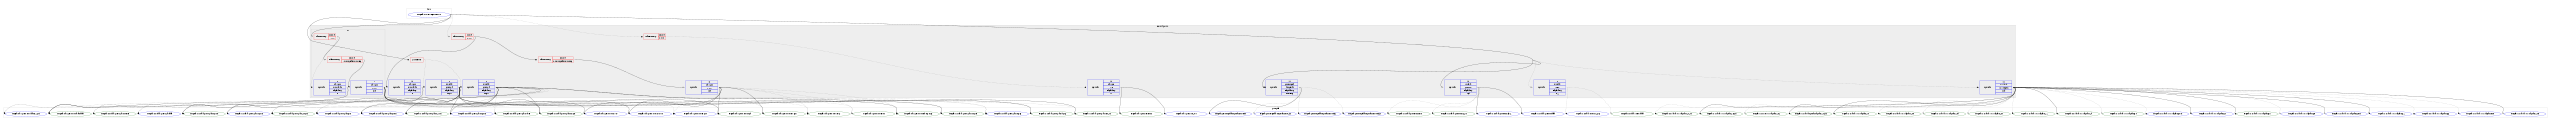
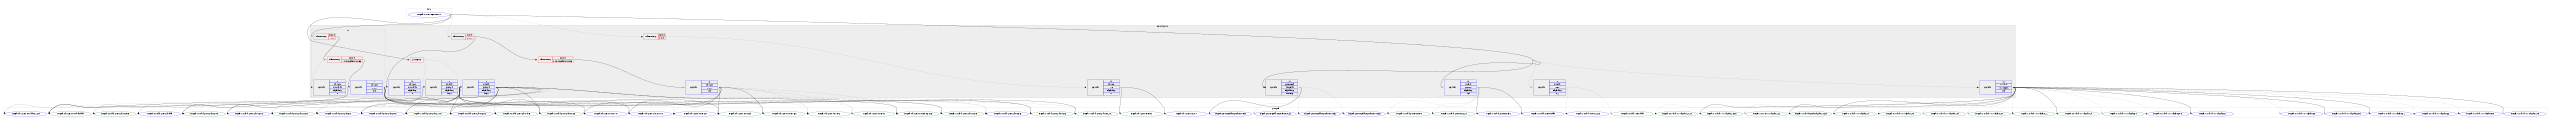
(2257, 114) -> none
